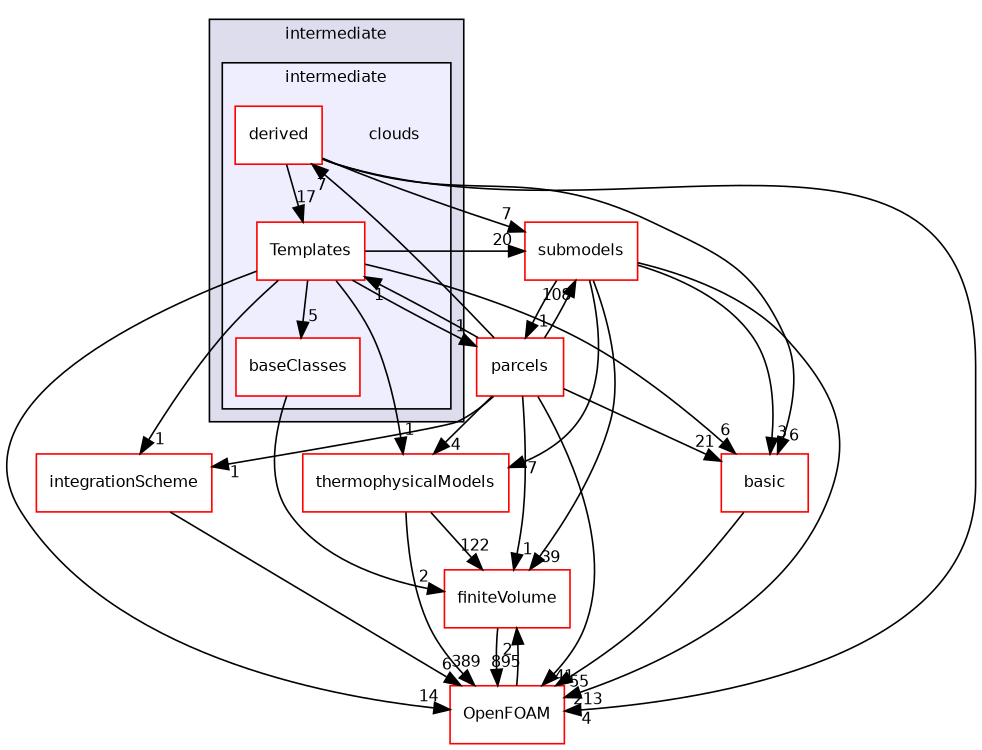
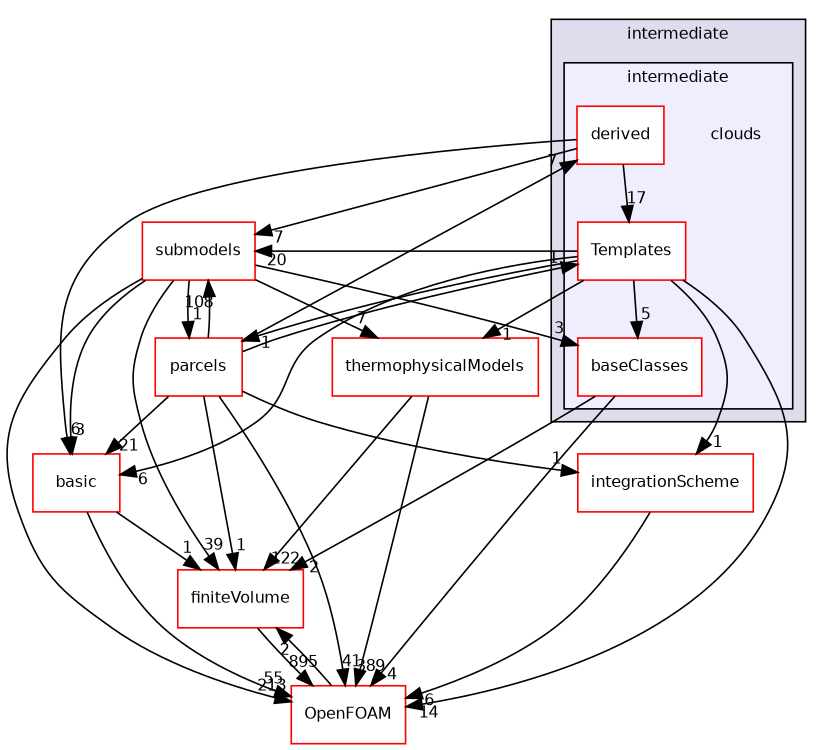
(963, 292) -> (497, 533)
none -> (432, 307)
(469, 419) -> none
none -> (152, 536)
